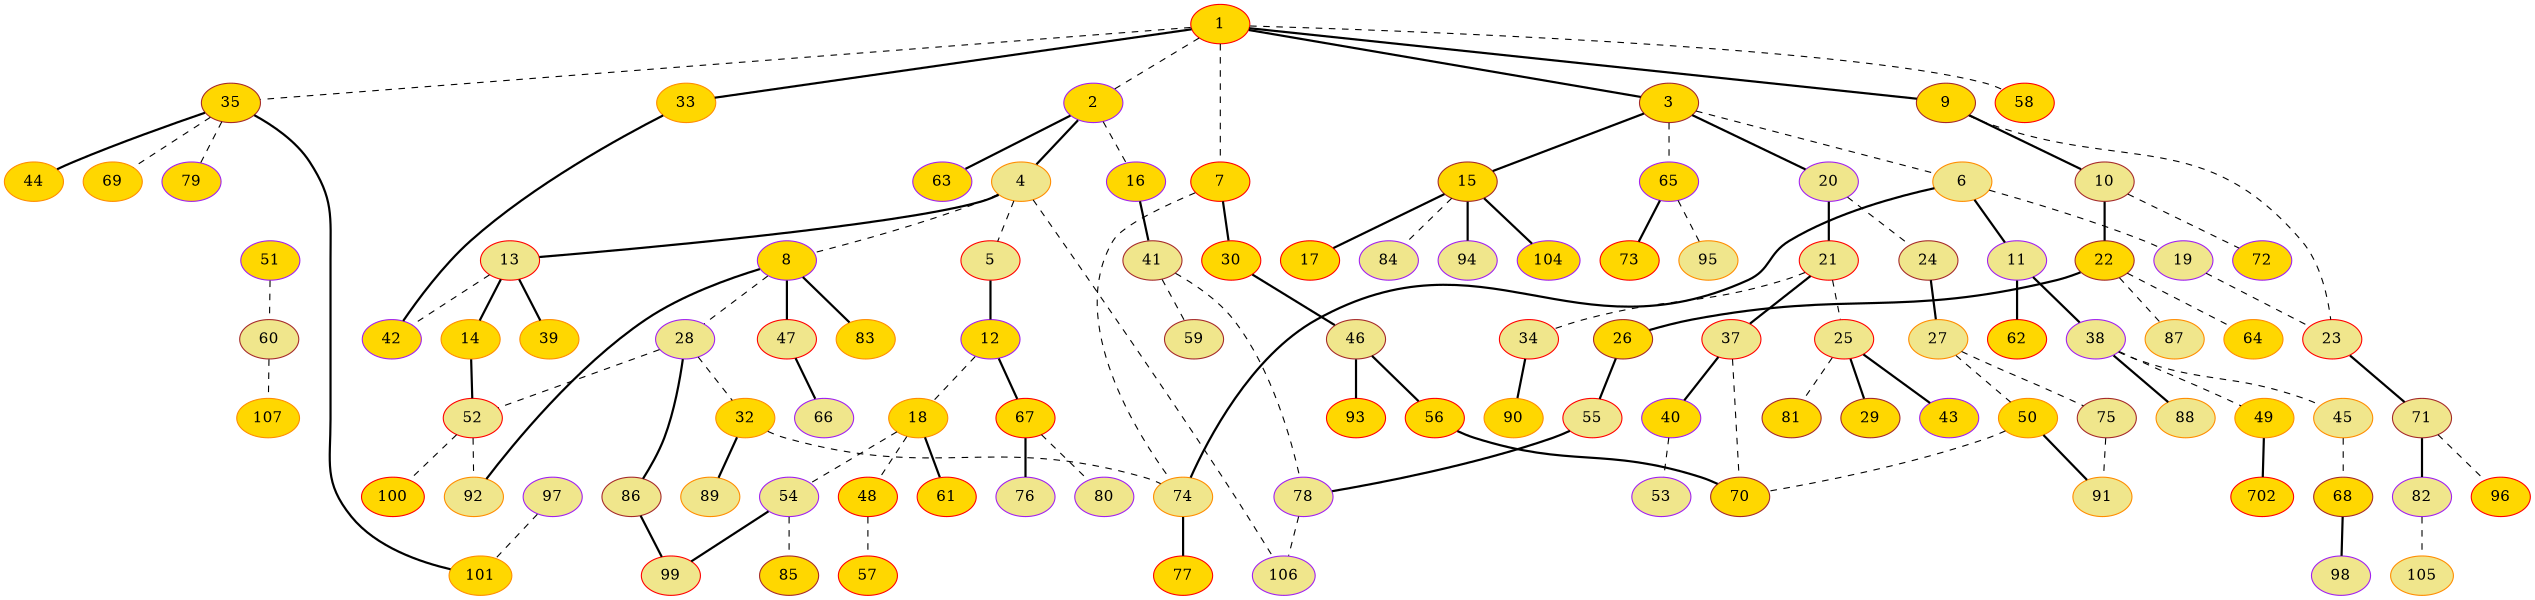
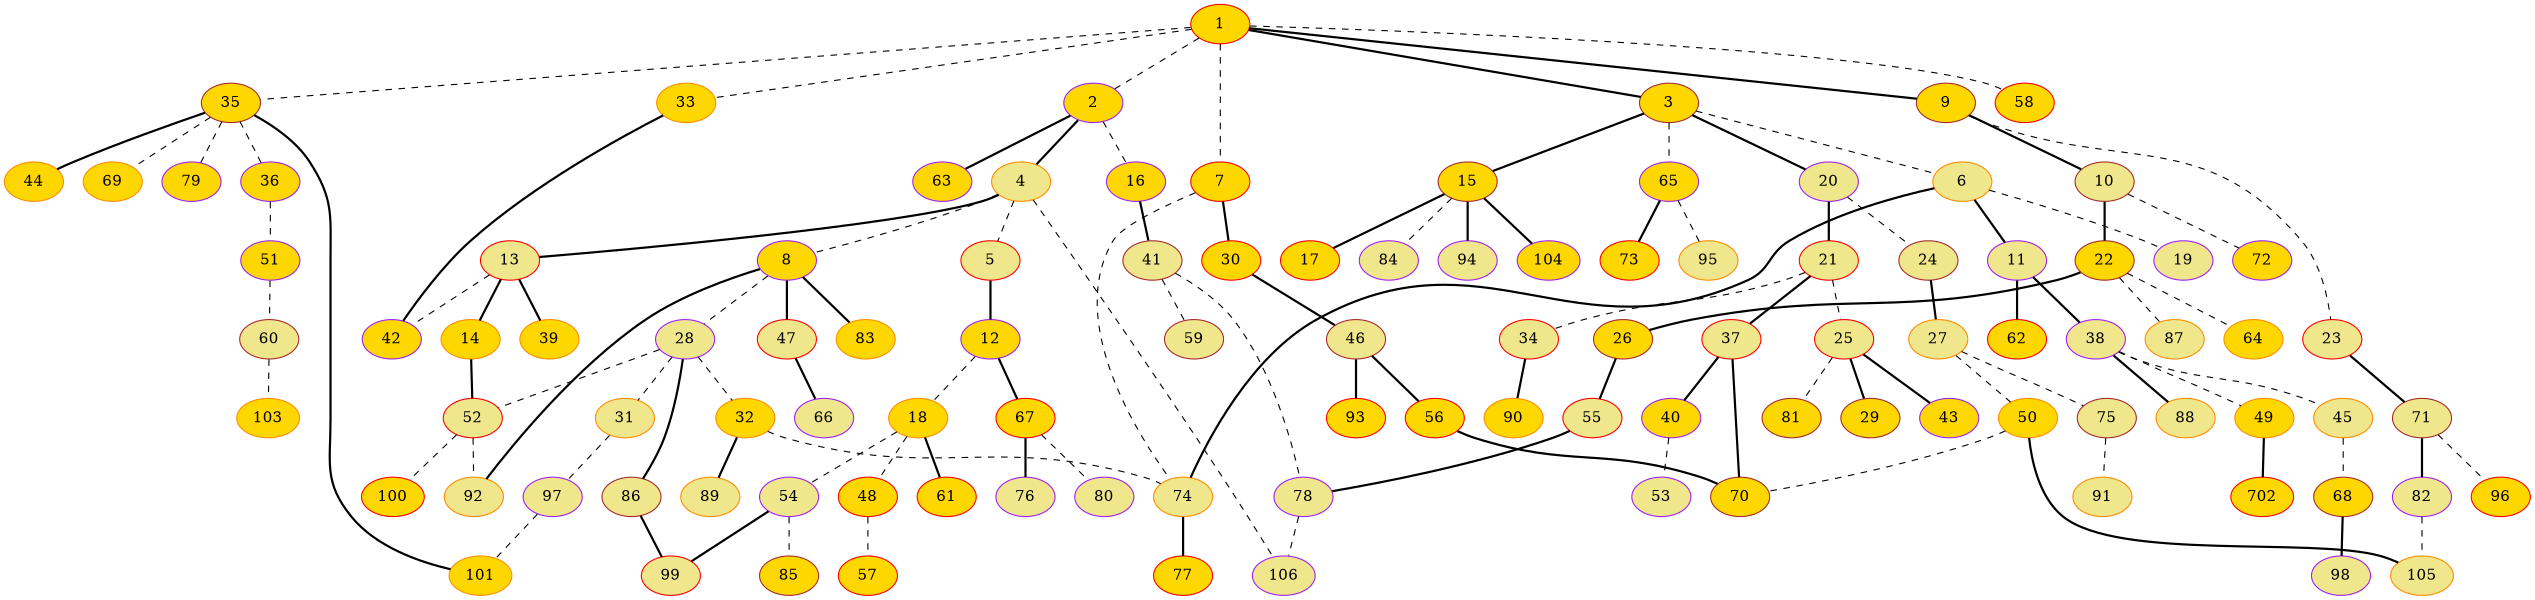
(953, 63) -> (953, 63)
none -> (270, 182)
(2258, 300) -> none
(268, 418) -> (268, 418)
none -> (625, 418)
(1736, 418) -> (1736, 418)
(2065, 457) -> (2185, 544)
